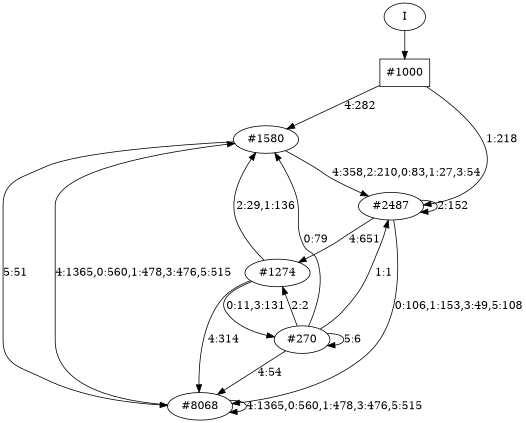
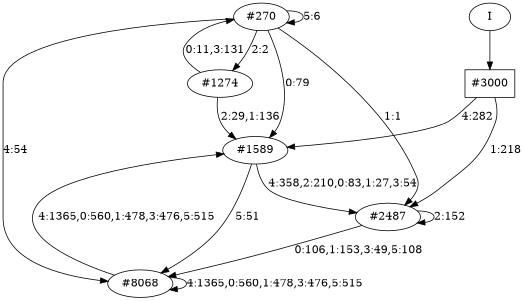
(405, 73) -> (490, 84)
(266, 140) -> (255, 150)
(340, 240) -> none
(208, 323) -> none
